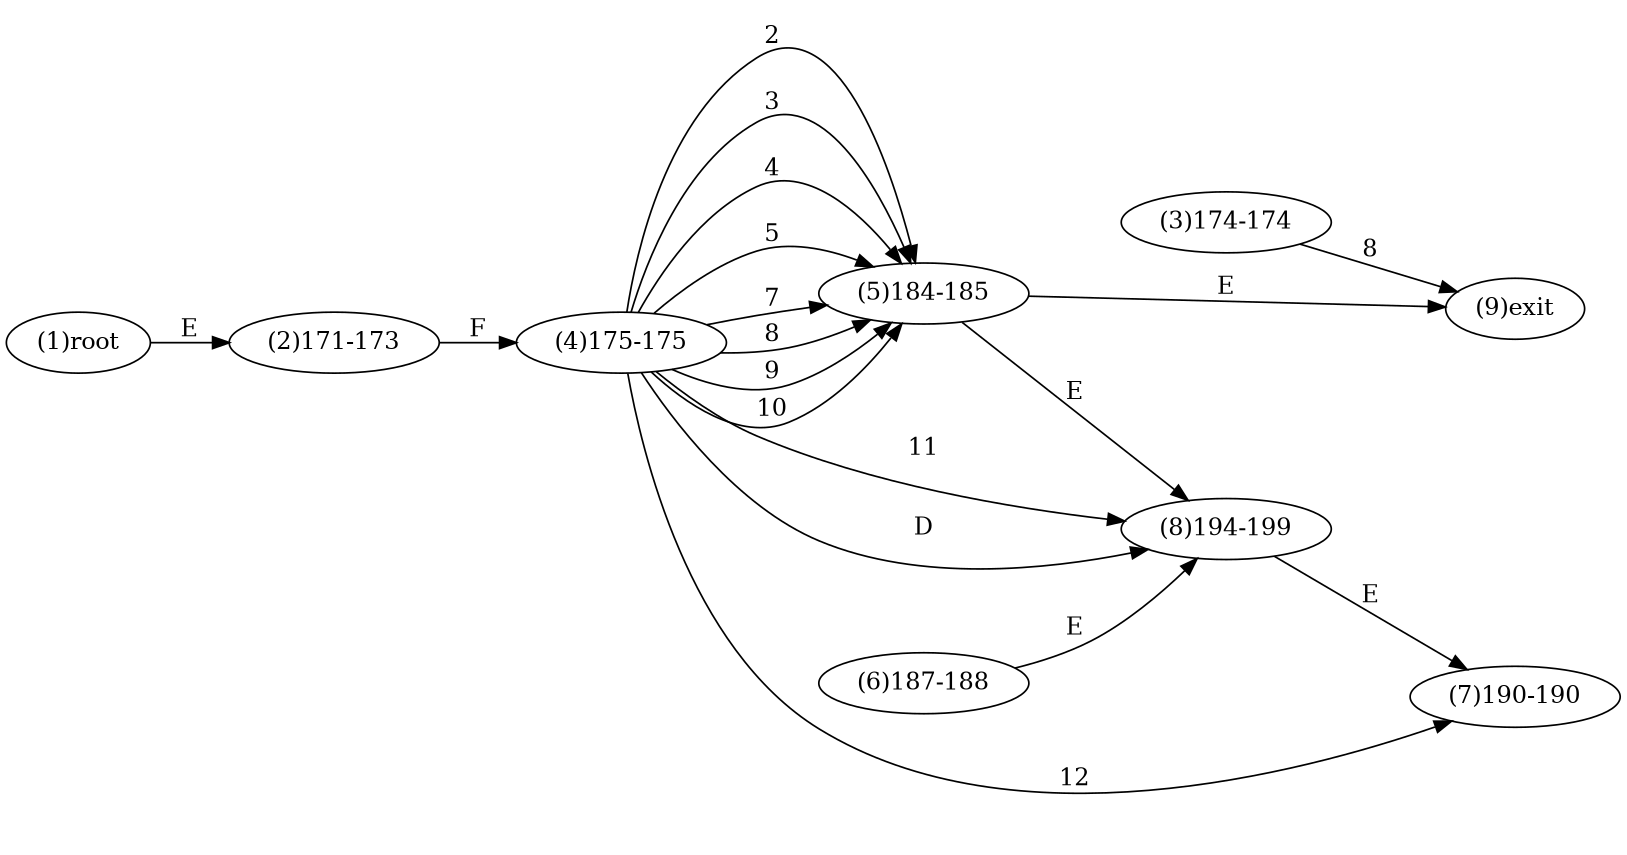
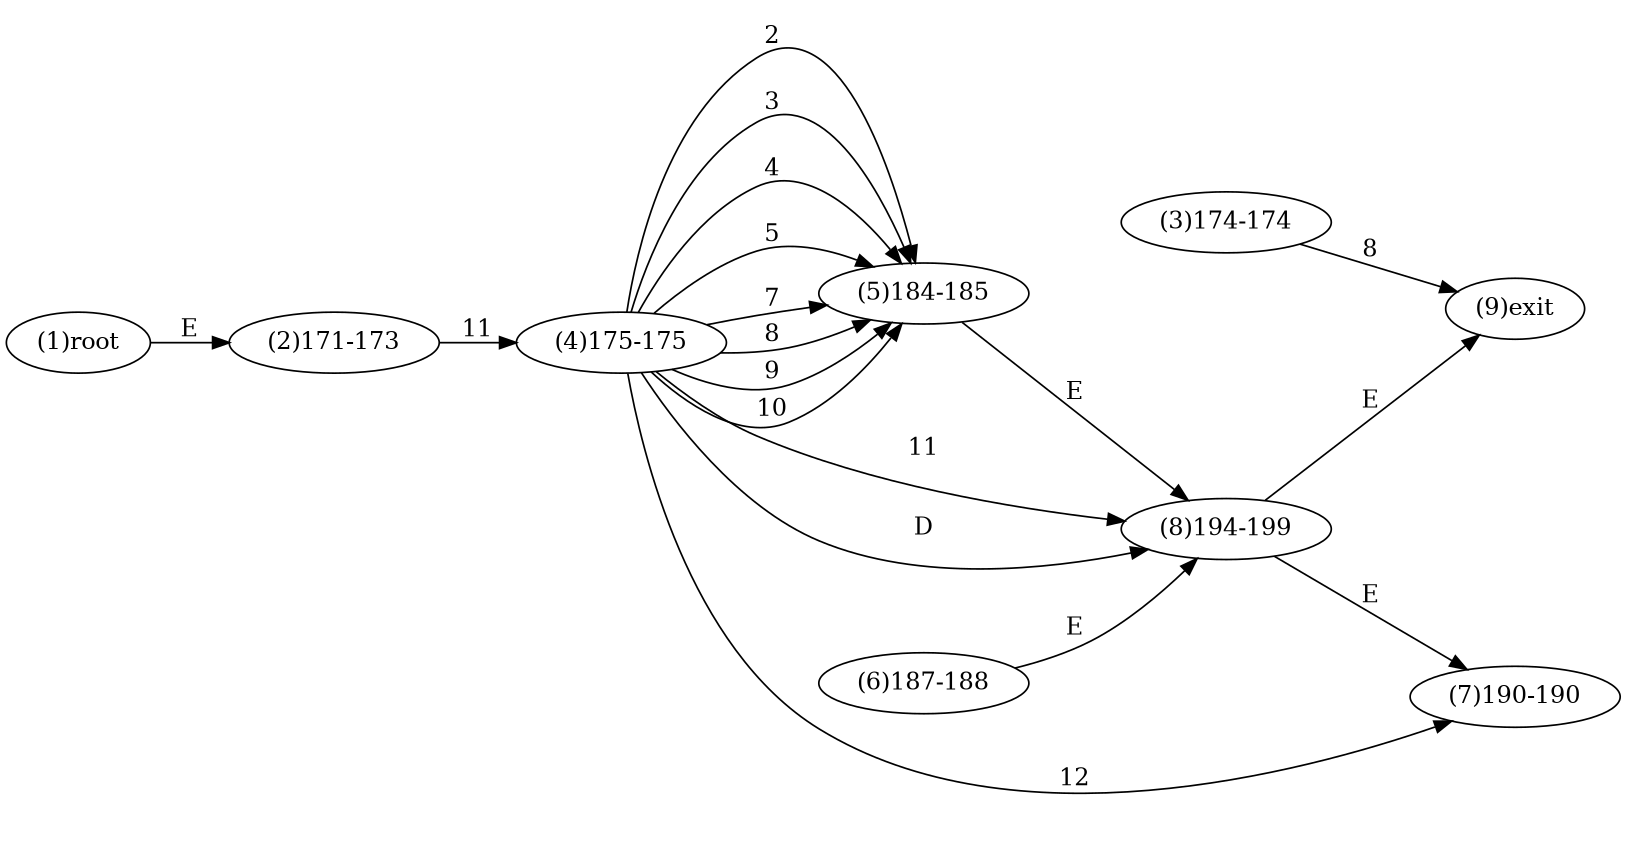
(1229, 301) -> (1366, 423)
(478, 330) -> (478, 330)
